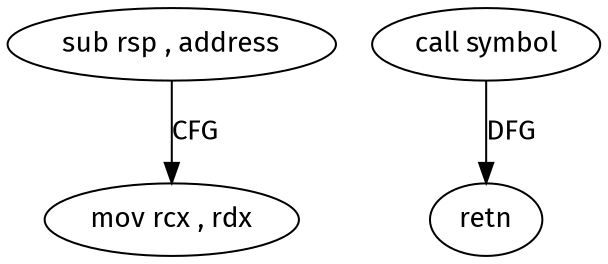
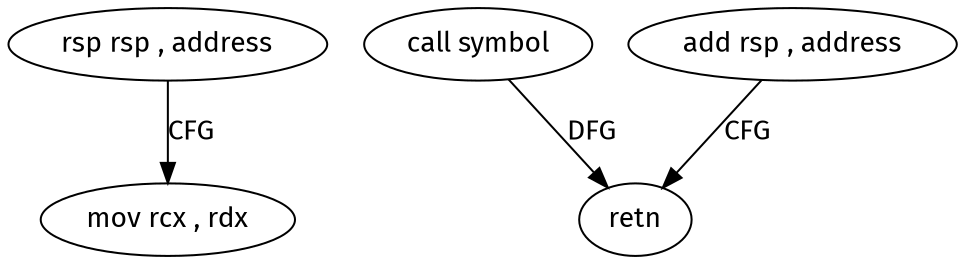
(172, 44) -> (168, 44)
none -> (793, 44)
